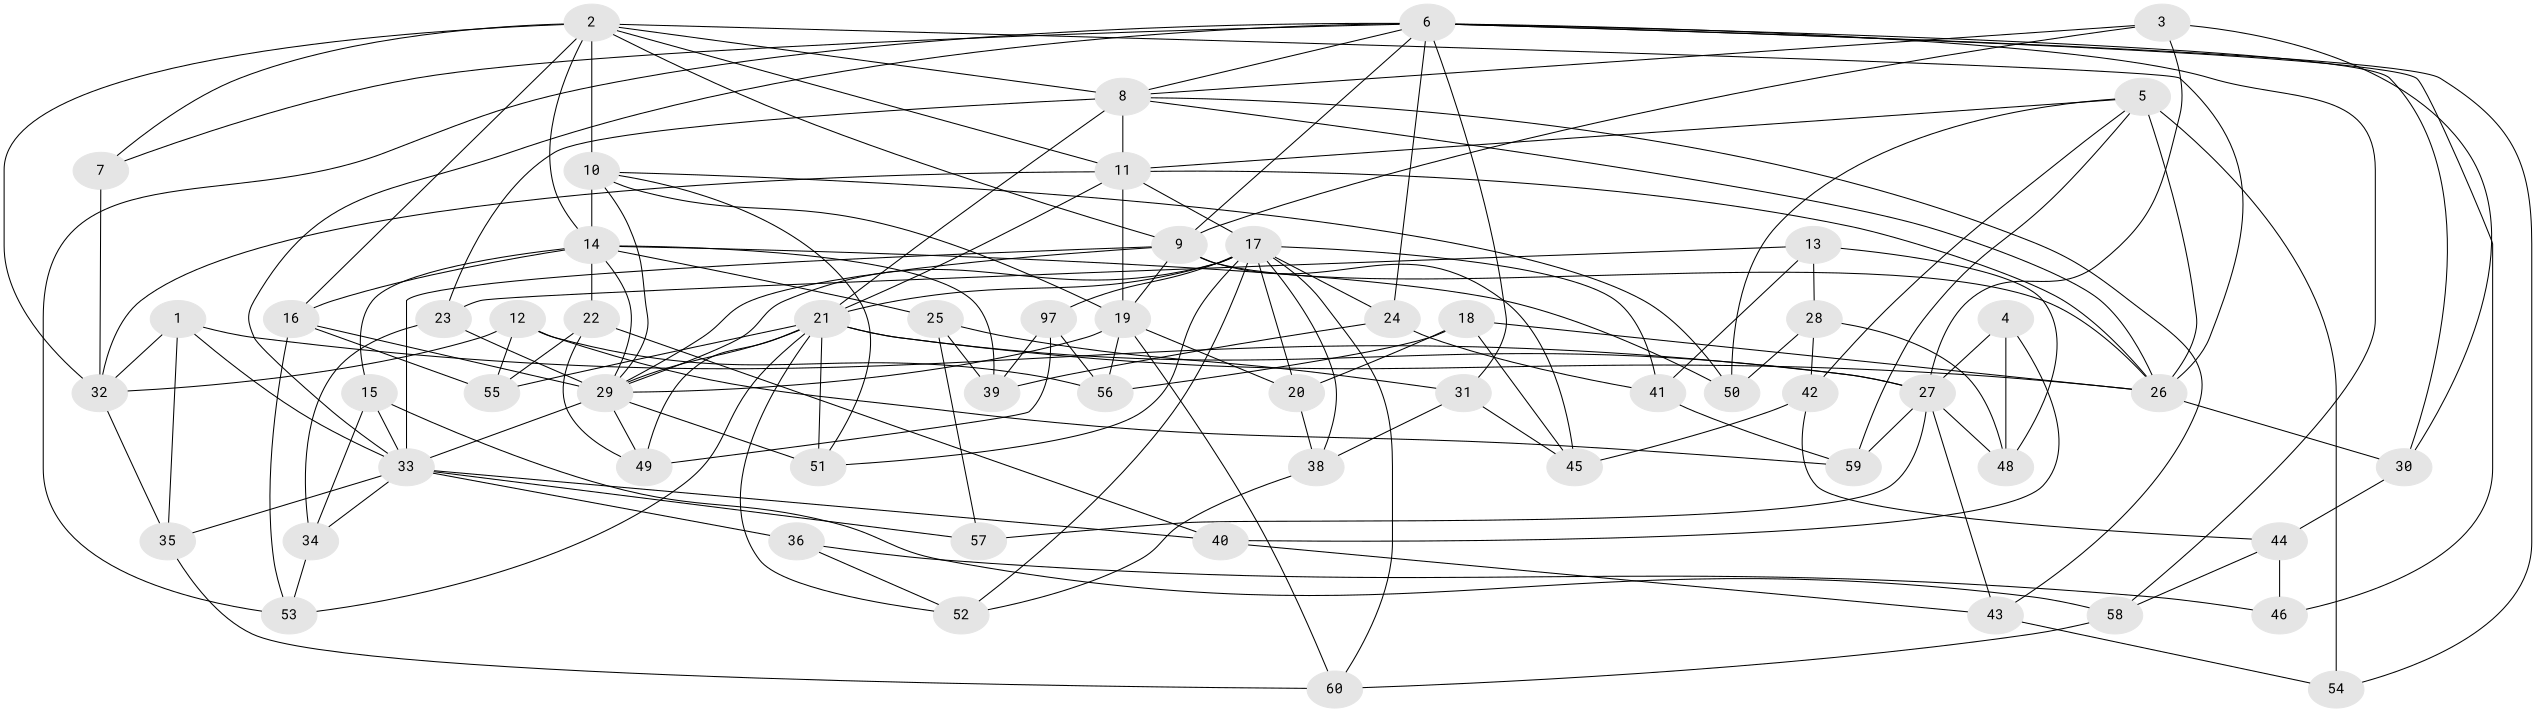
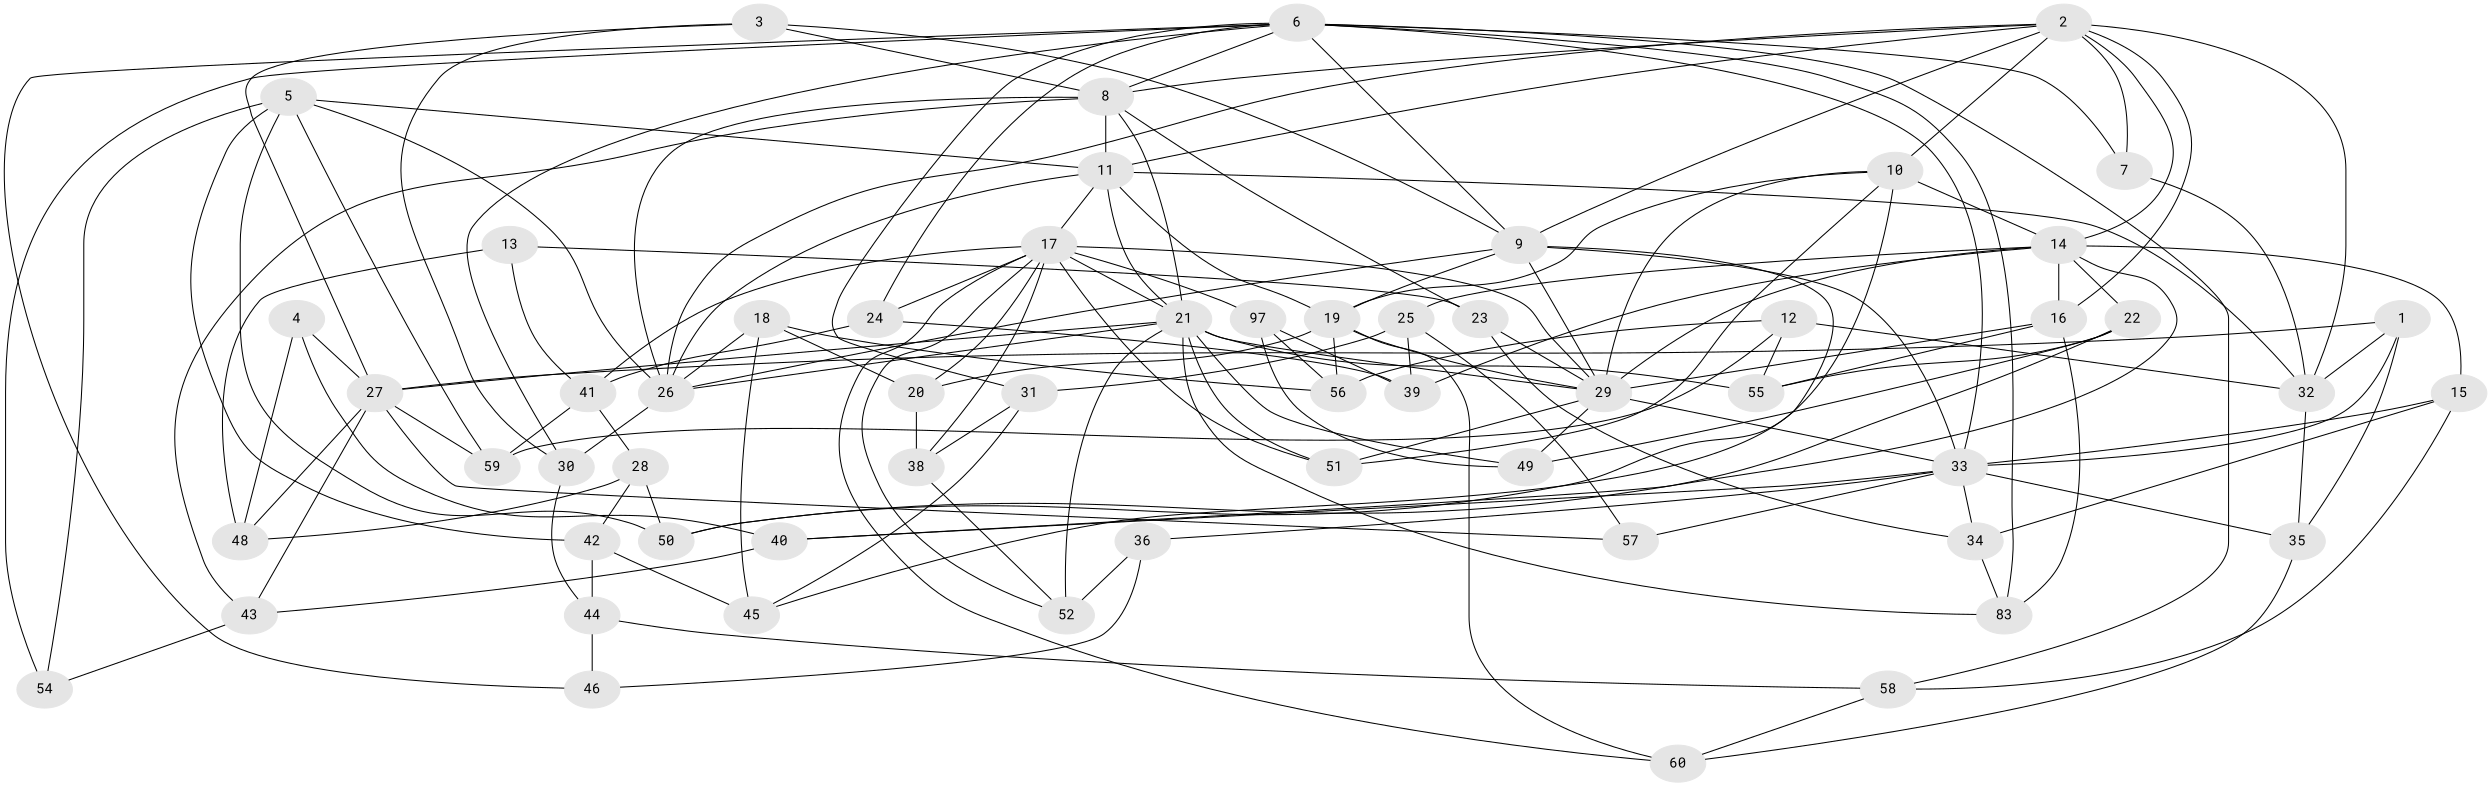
(1814, 282) -> (611, 425)
(289, 615) -> (2004, 615)
